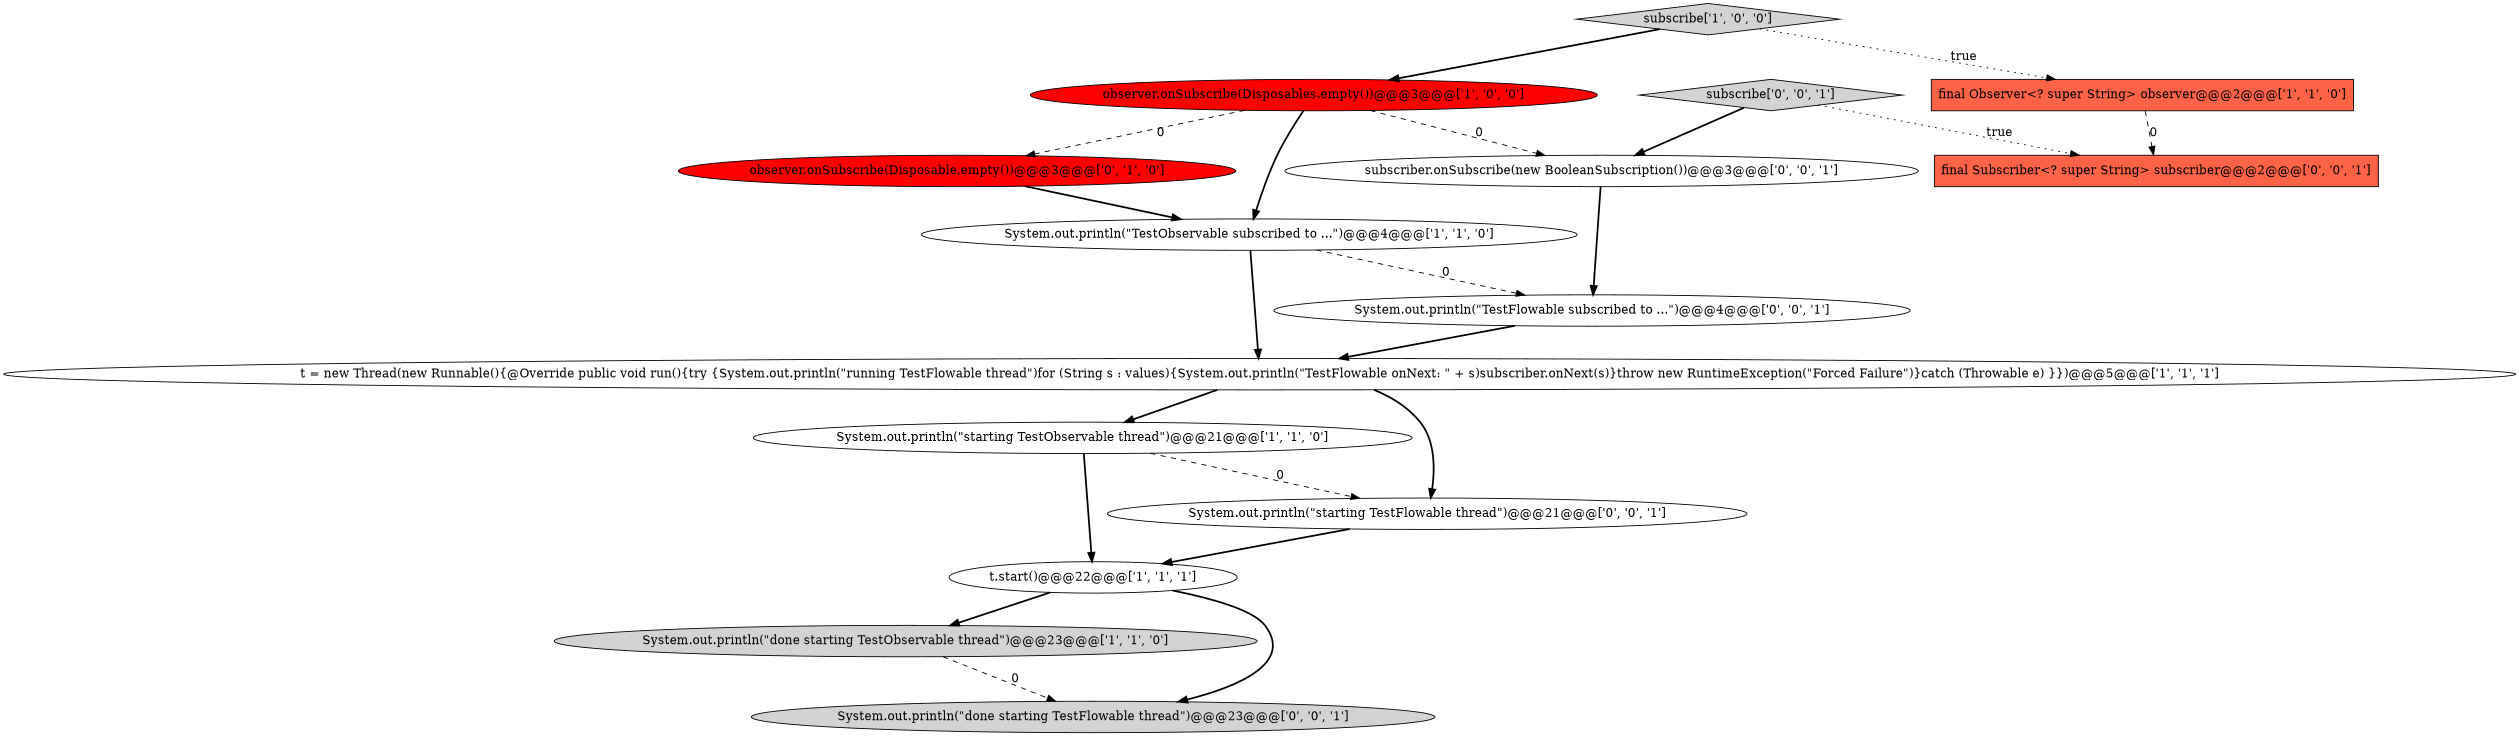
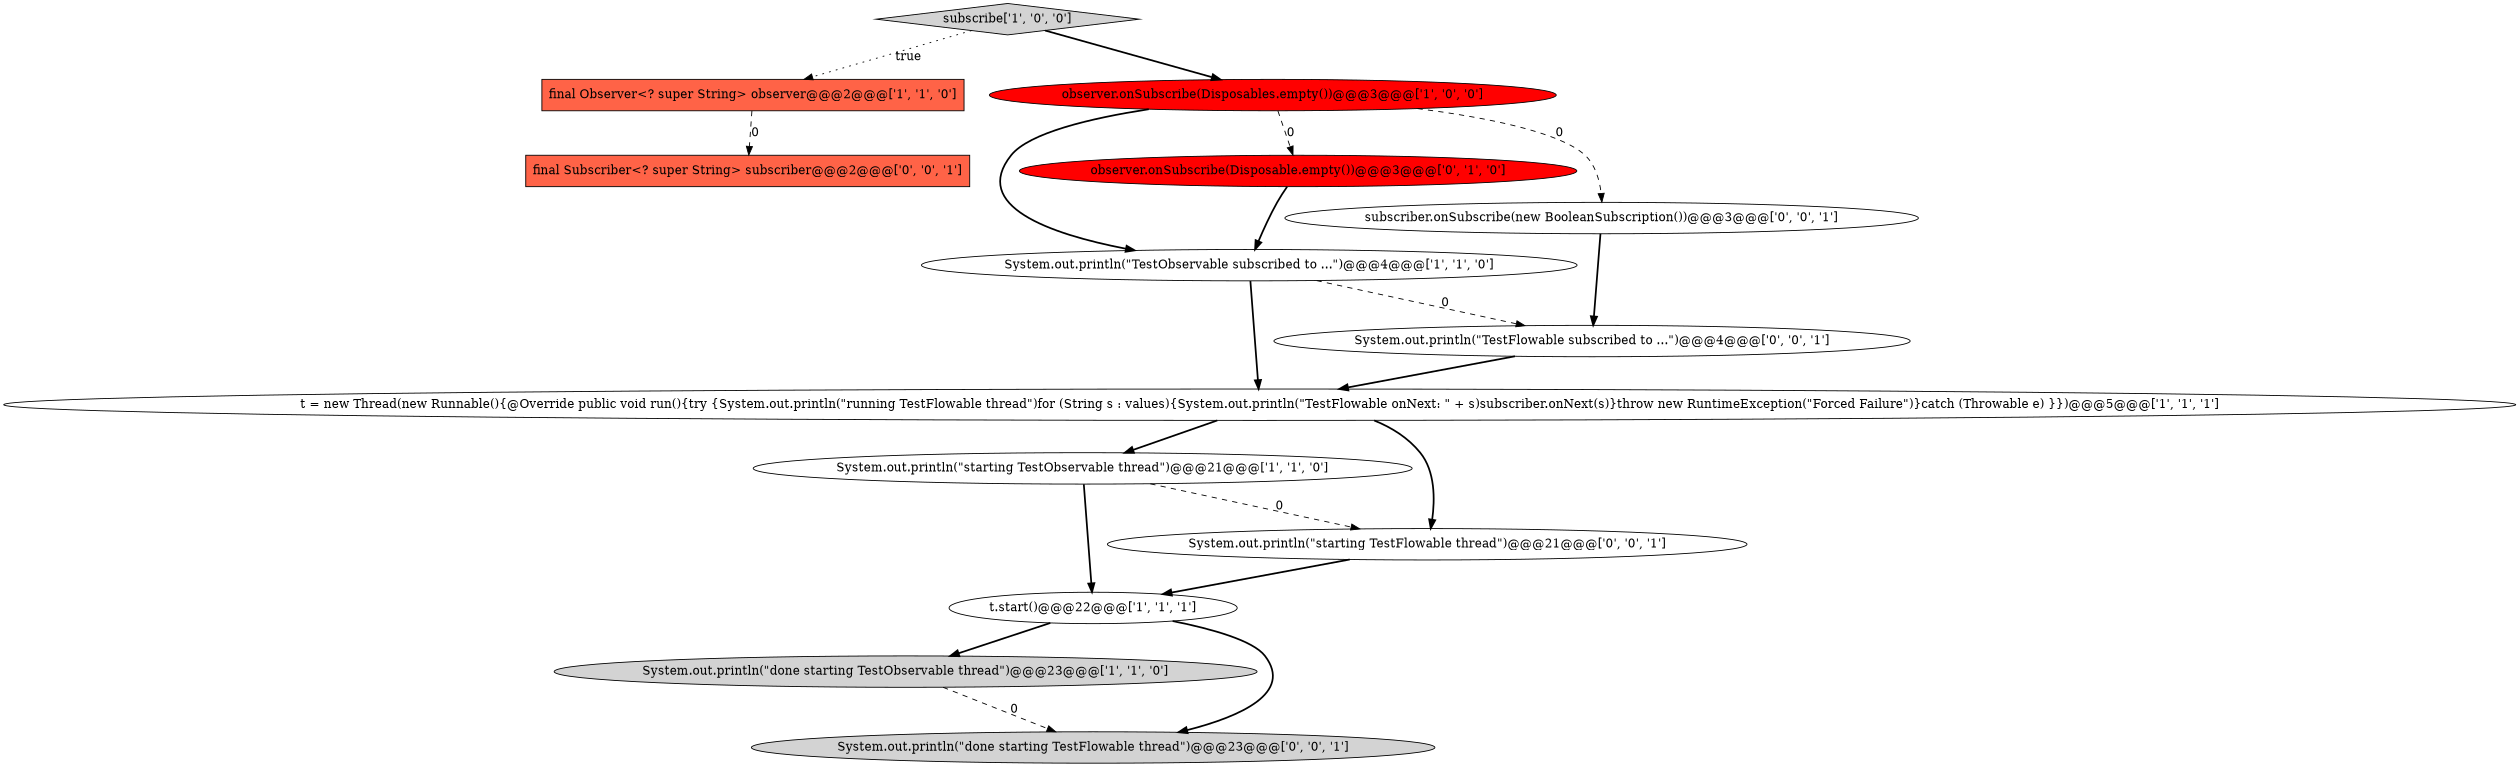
(1771, 95) -> none
